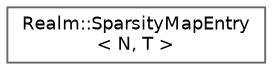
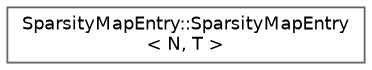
(136, 35) -> (186, 35)
